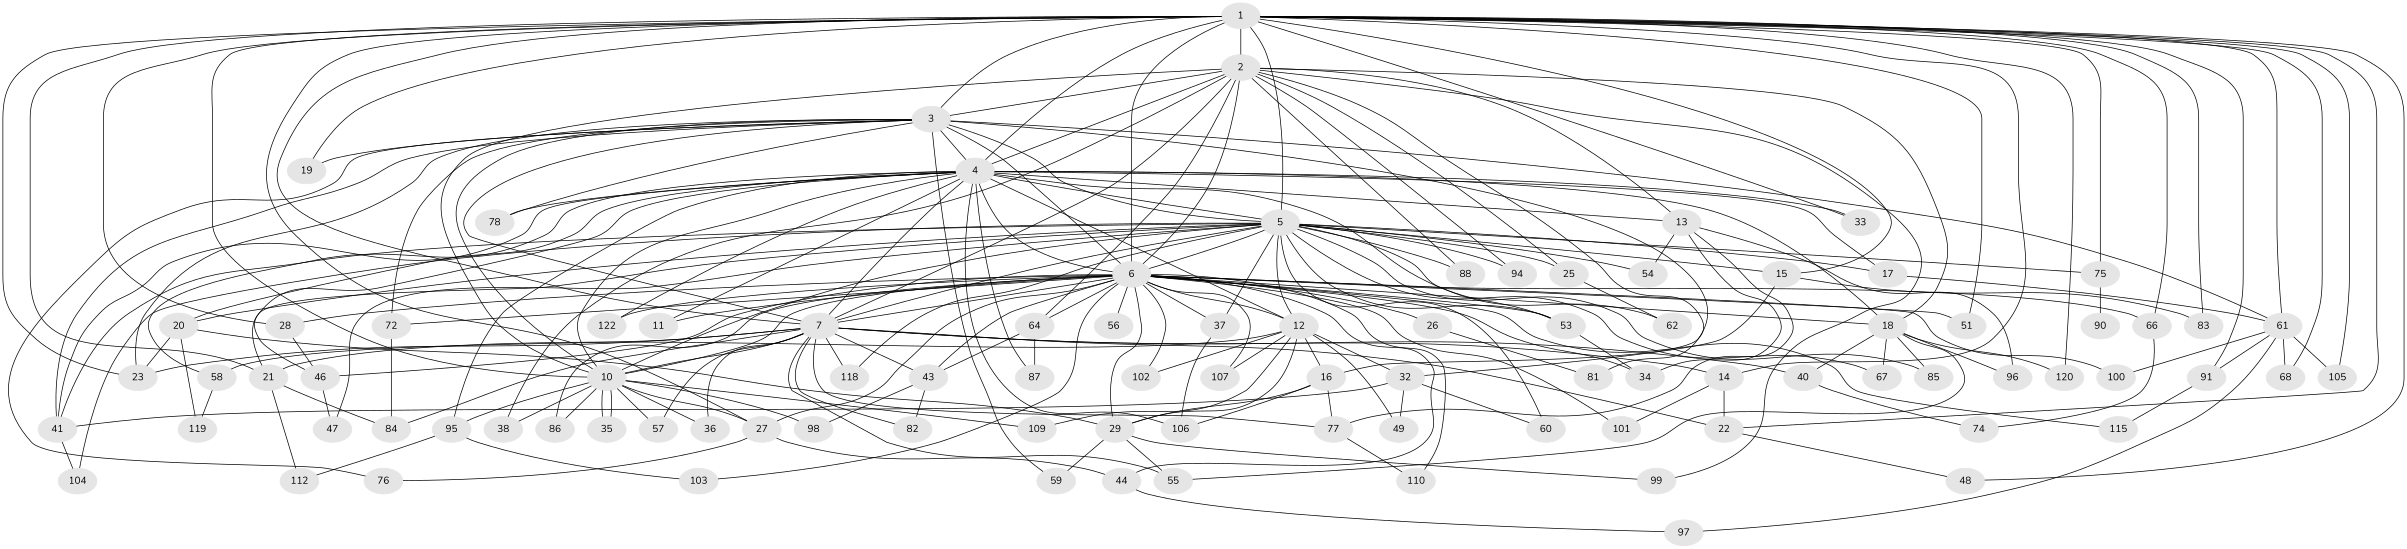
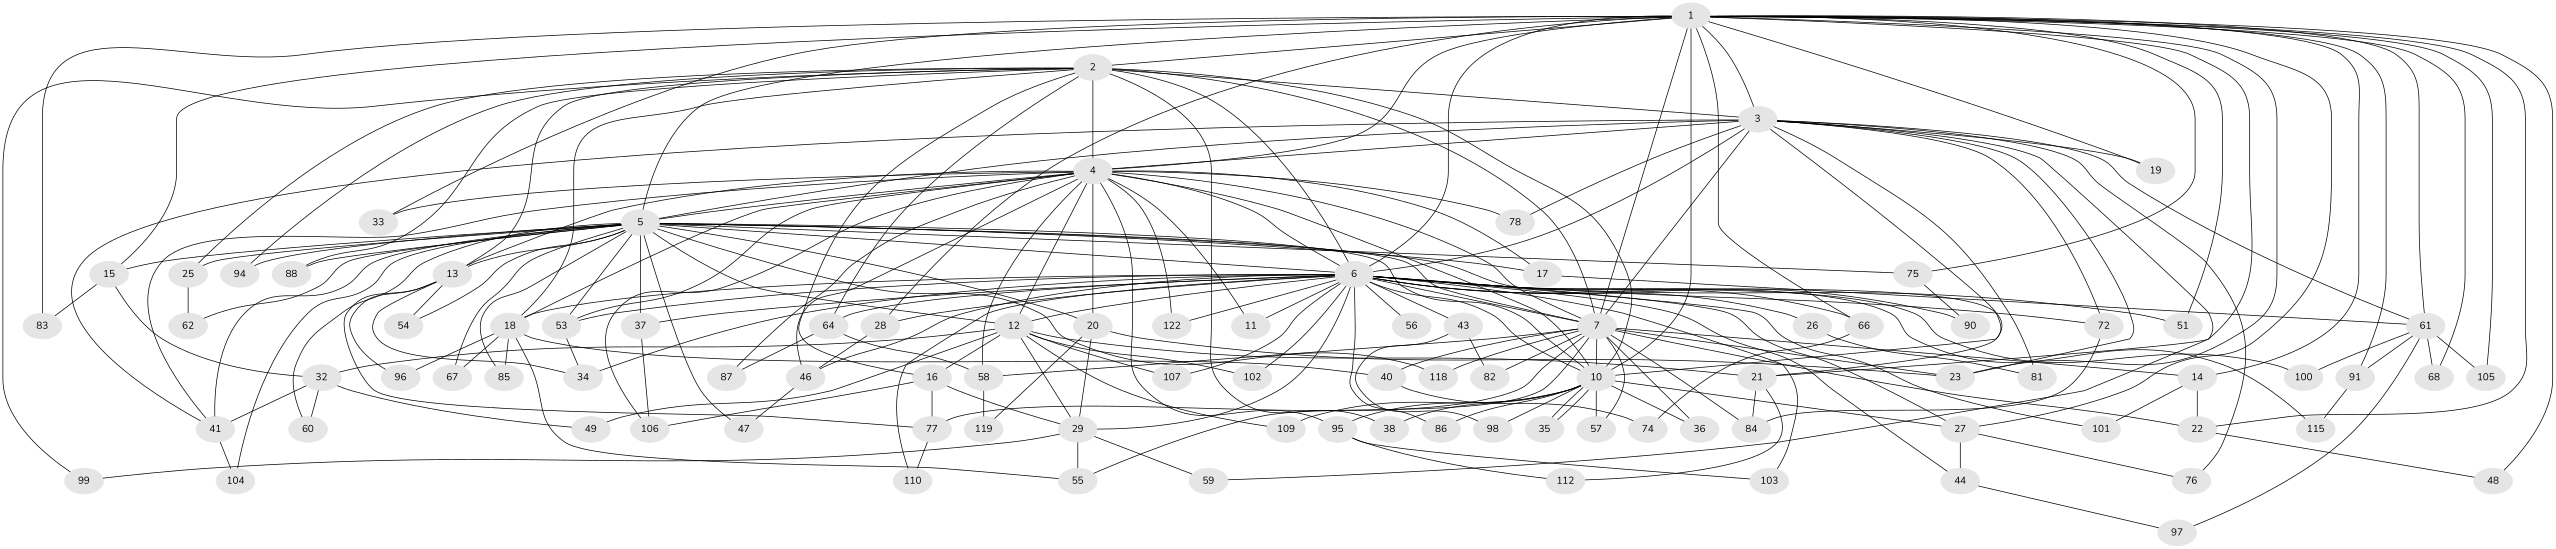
none -> (515, 253)
none -> (1665, 291)
(978, 354) -> (906, 352)
(880, 355) -> none
(2064, 378) -> none
